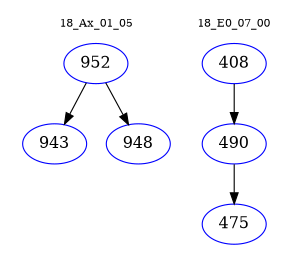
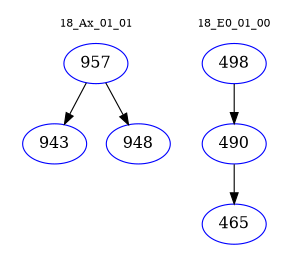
(96, 24) -> (96, 24)
(234, 24) -> (234, 24)
(96, 64) -> (96, 64)
(234, 64) -> (234, 64)
(234, 224) -> (234, 224)
